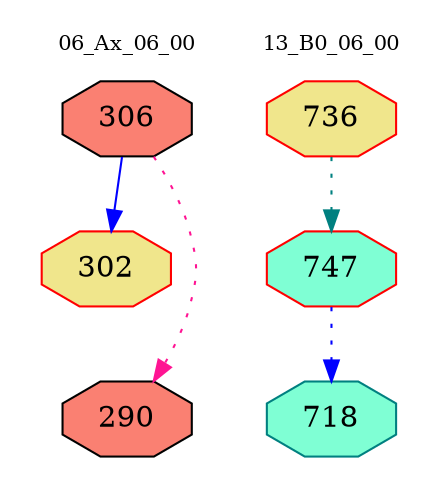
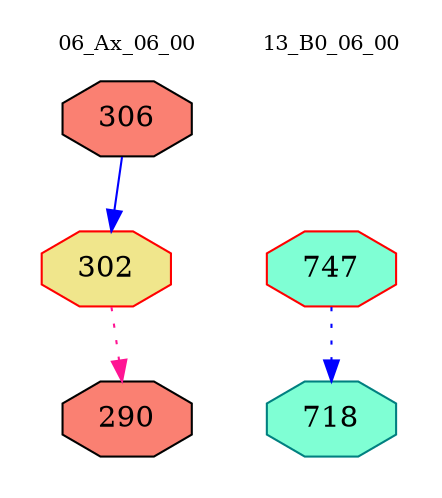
(331, 119) -> none
(195, 259) -> (115, 334)
